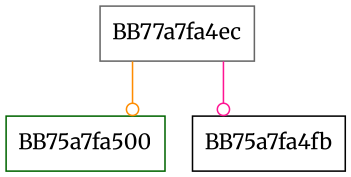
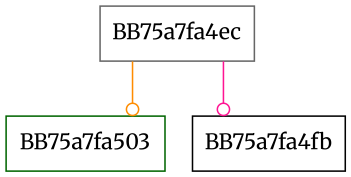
(177, 34) -> (177, 34)
(86, 144) -> (86, 144)
